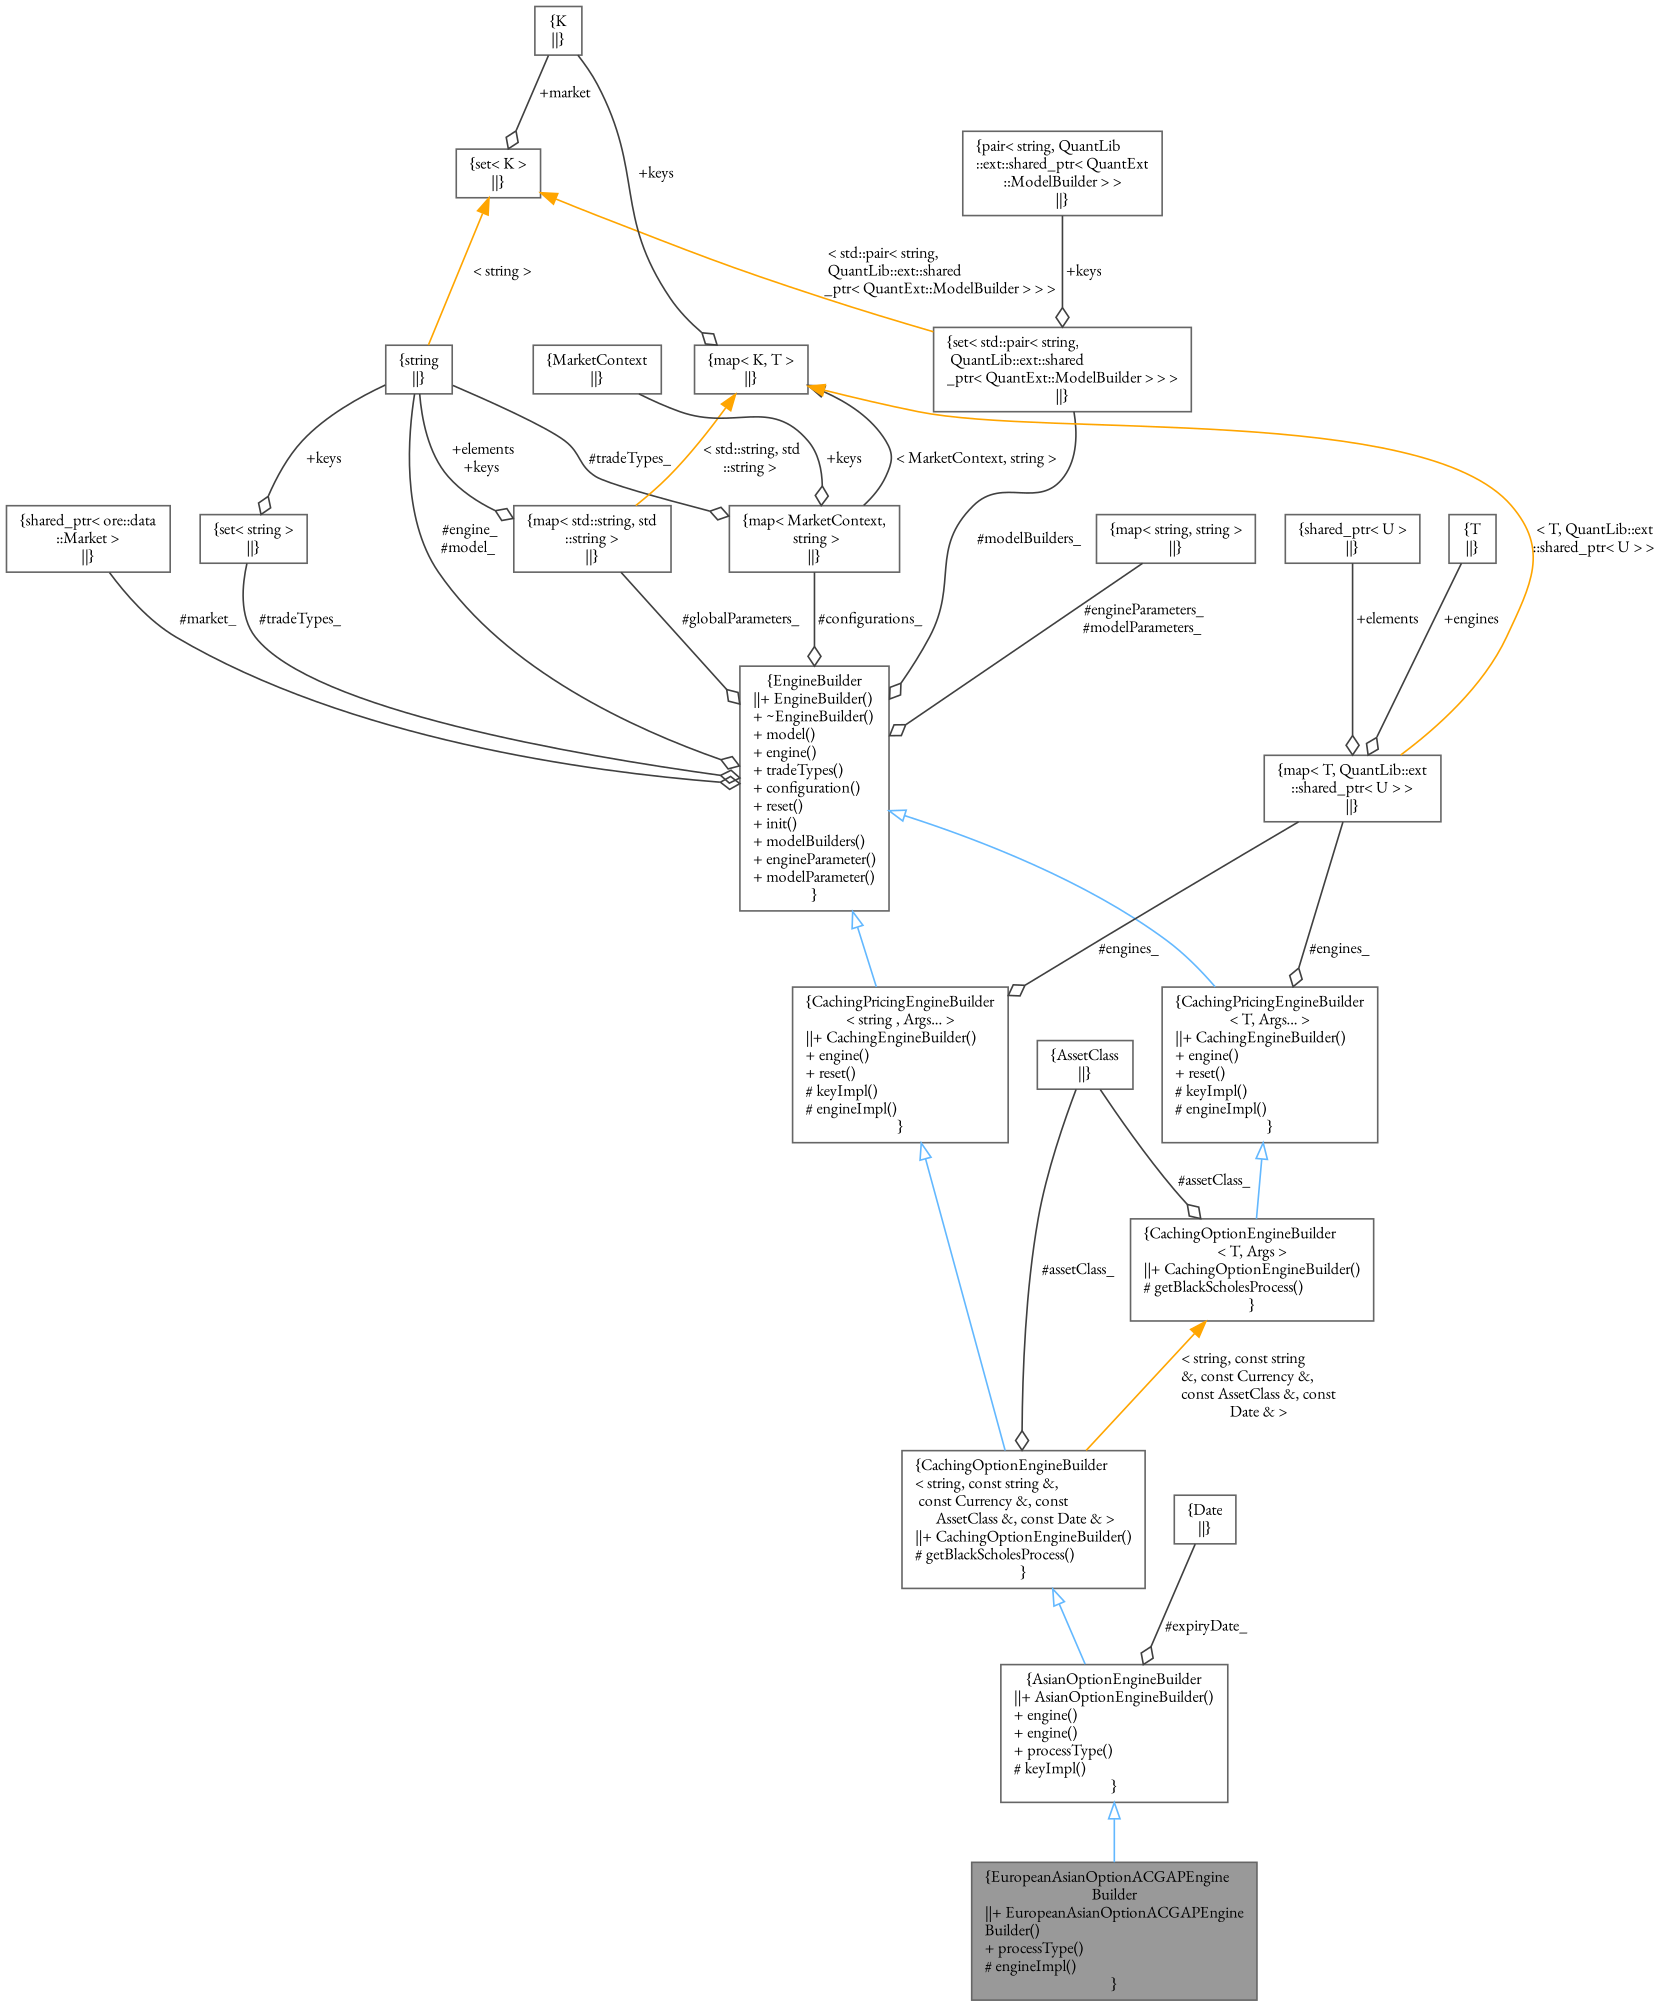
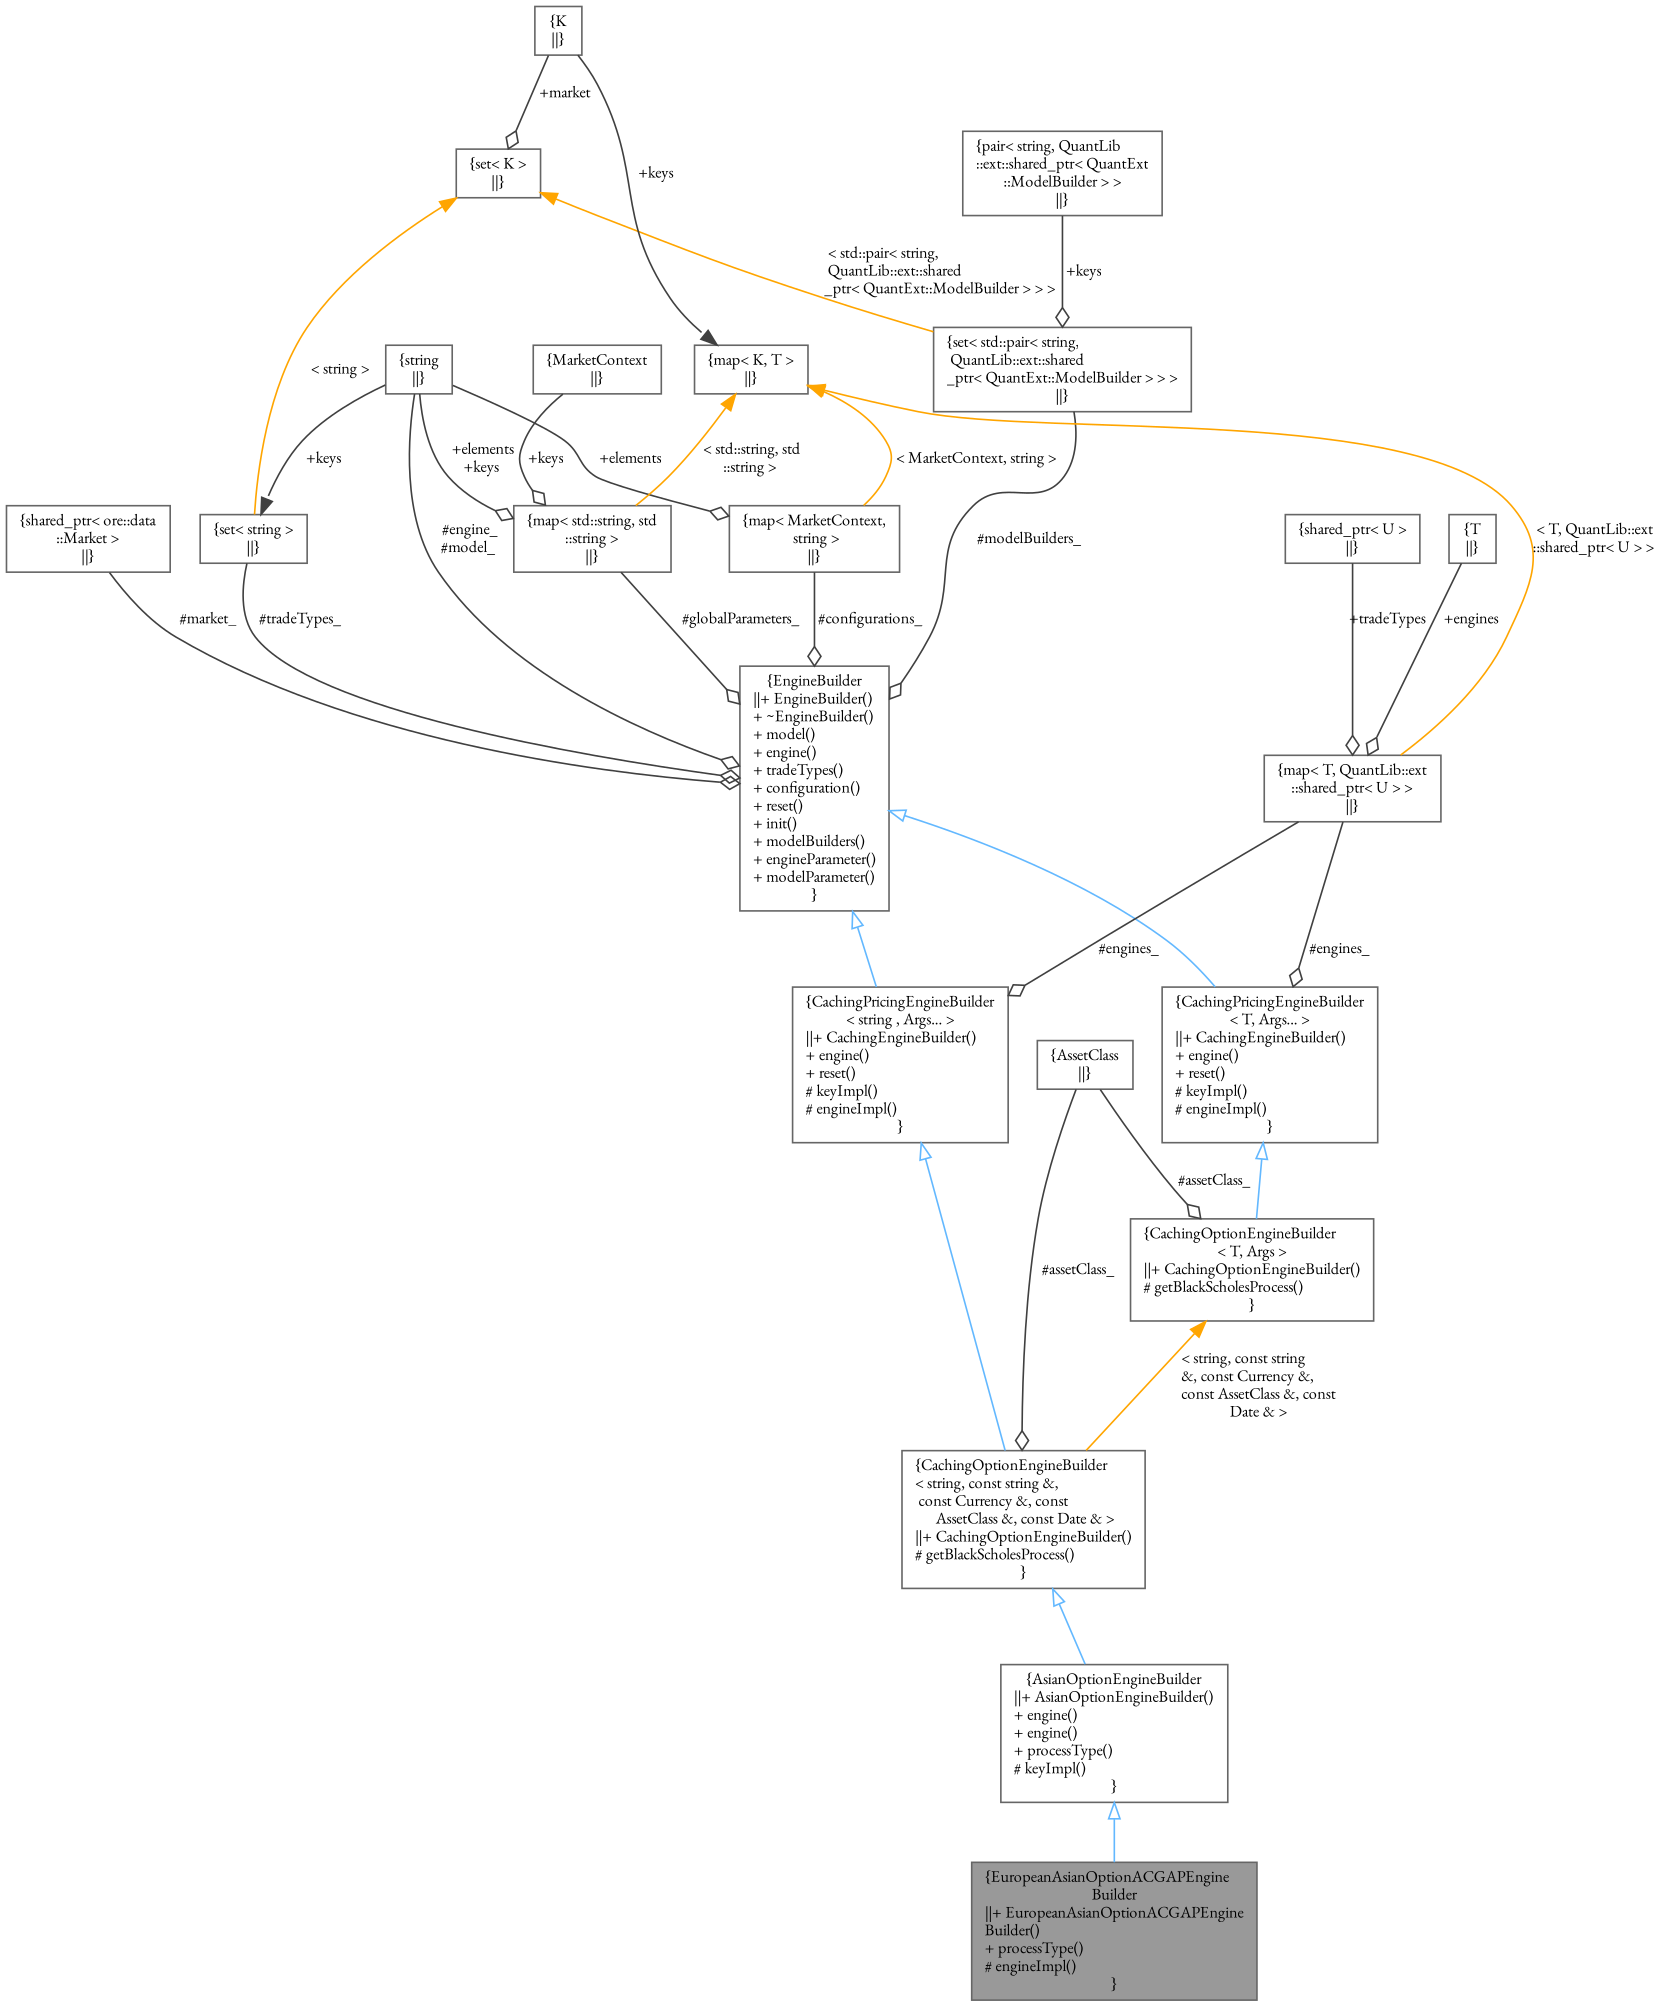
(631, 198) -> (631, 198)
(456, 279) -> (304, 333)
(749, 417) -> (526, 437)
(315, 429) -> (315, 429)
(884, 438) -> (884, 438)
(629, 459) -> (629, 459)
(1176, 539) -> none
(1386, 619) -> (1386, 619)
(1205, 1520) -> none
